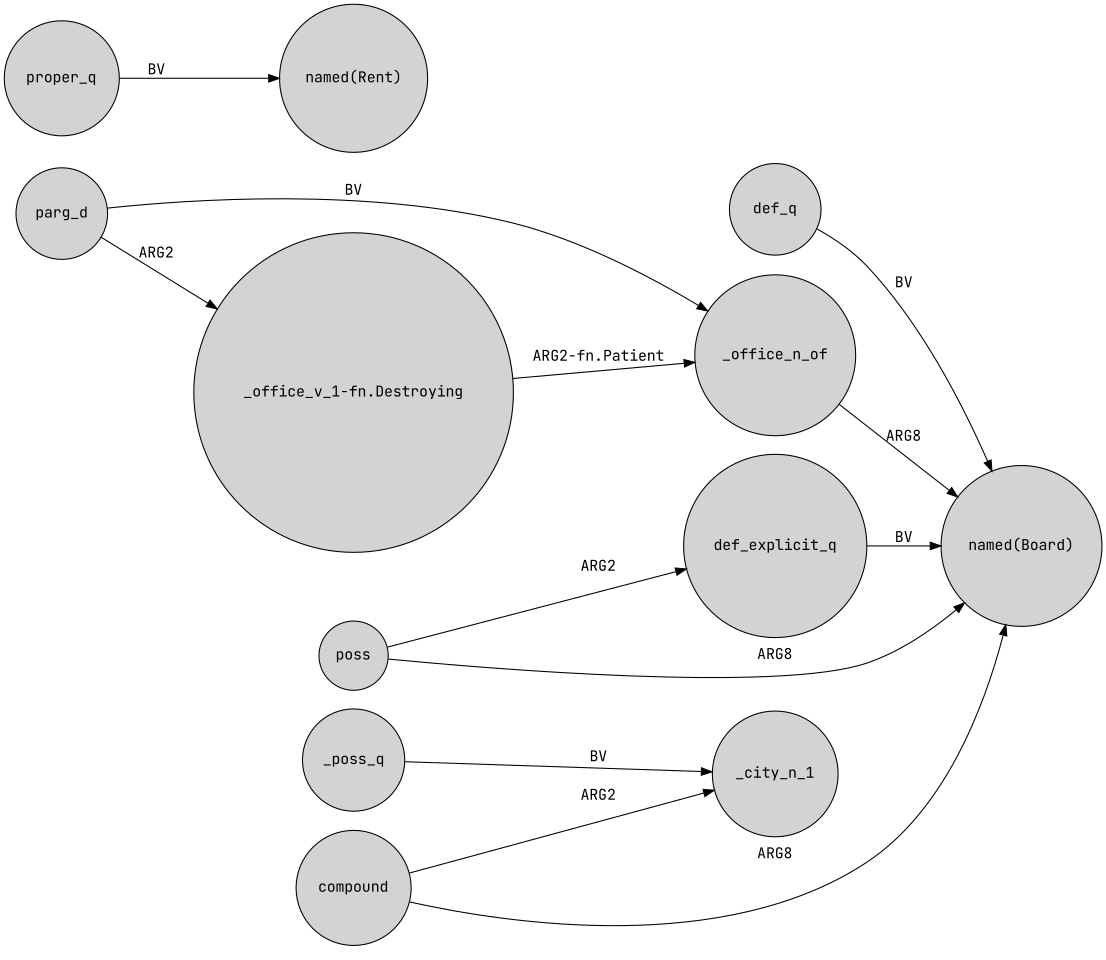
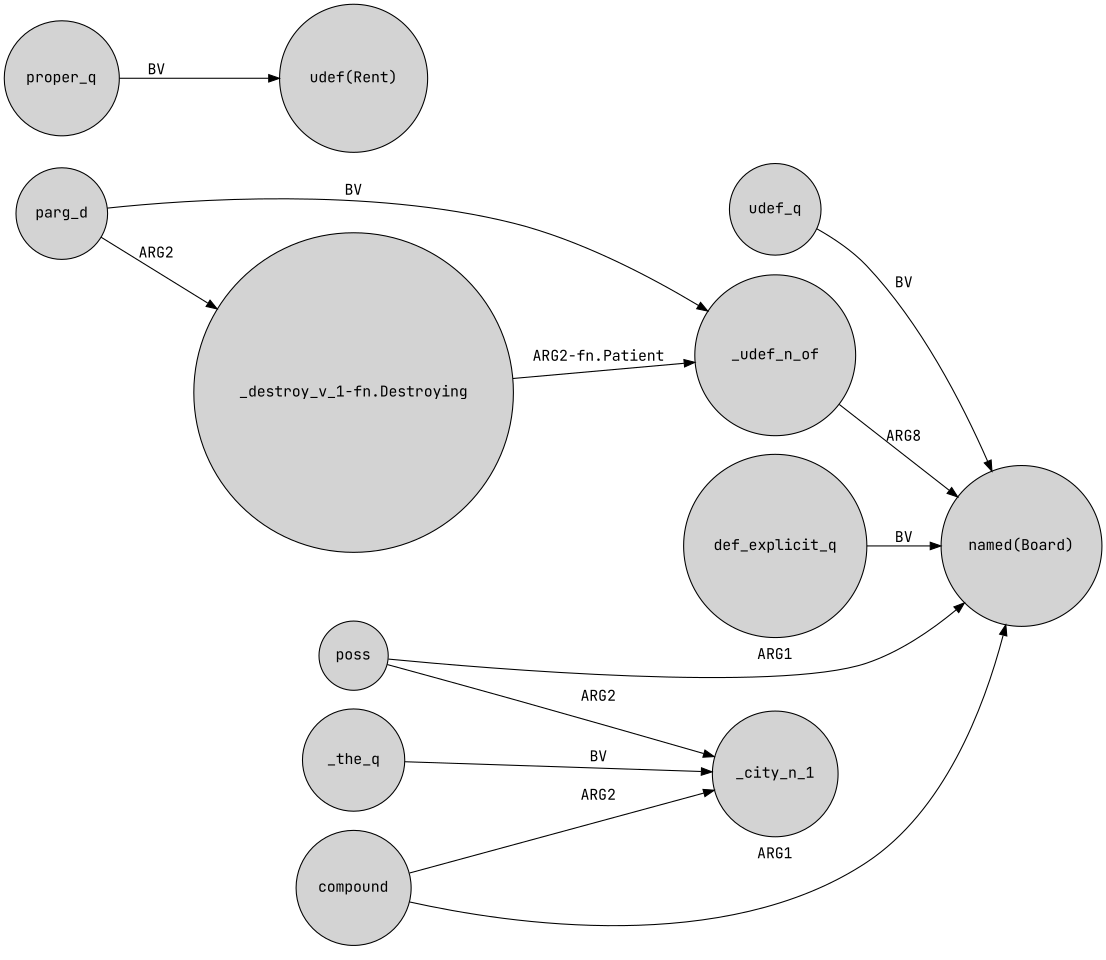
(354, 78) -> (354, 78)
(775, 209) -> (775, 209)
(775, 355) -> (775, 355)
(354, 393) -> (354, 393)
(532, 609) -> (546, 708)
(775, 655) -> (775, 655)
(354, 760) -> (354, 760)
(775, 854) -> (775, 854)
